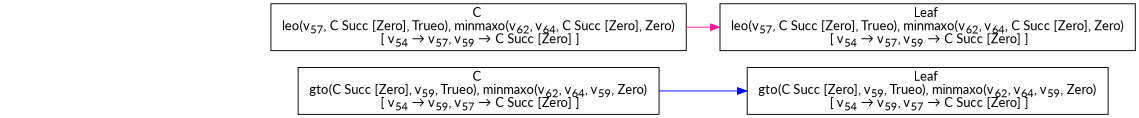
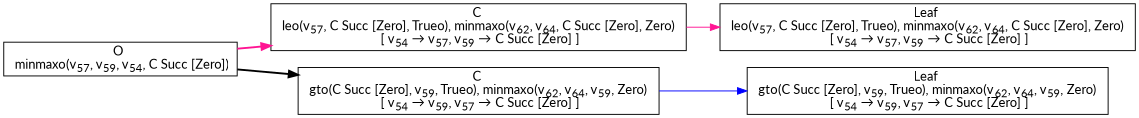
none -> (120, 59)
